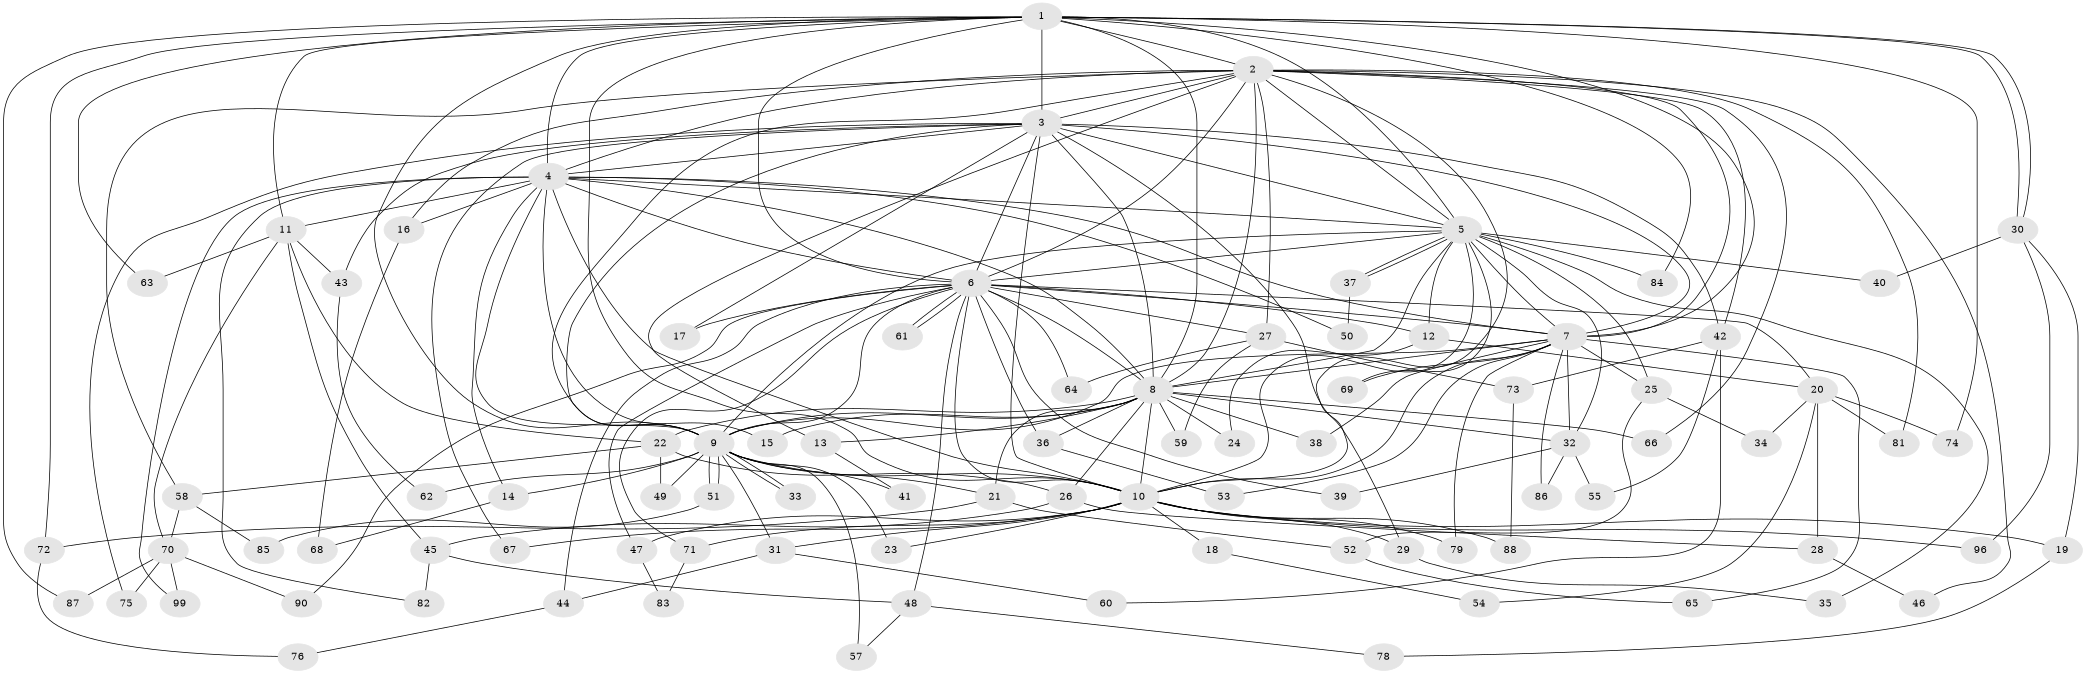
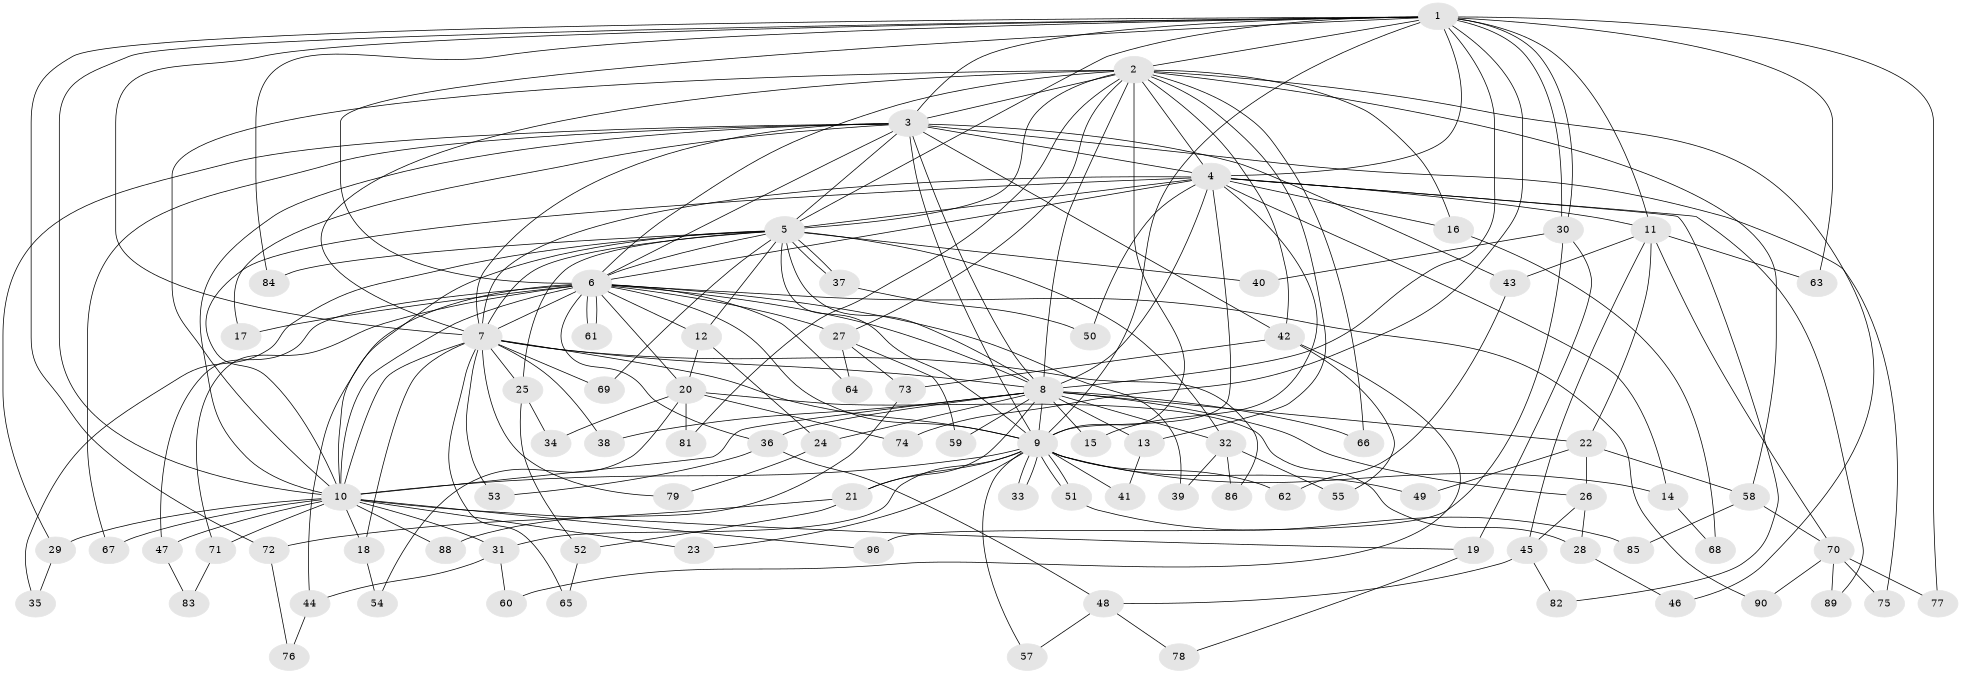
(1569, 390) -> (394, 426)
(940, 443) -> (941, 512)
(1301, 519) -> (758, 470)
(73, 604) -> (1938, 604)
(180, 604) -> (1831, 604)
